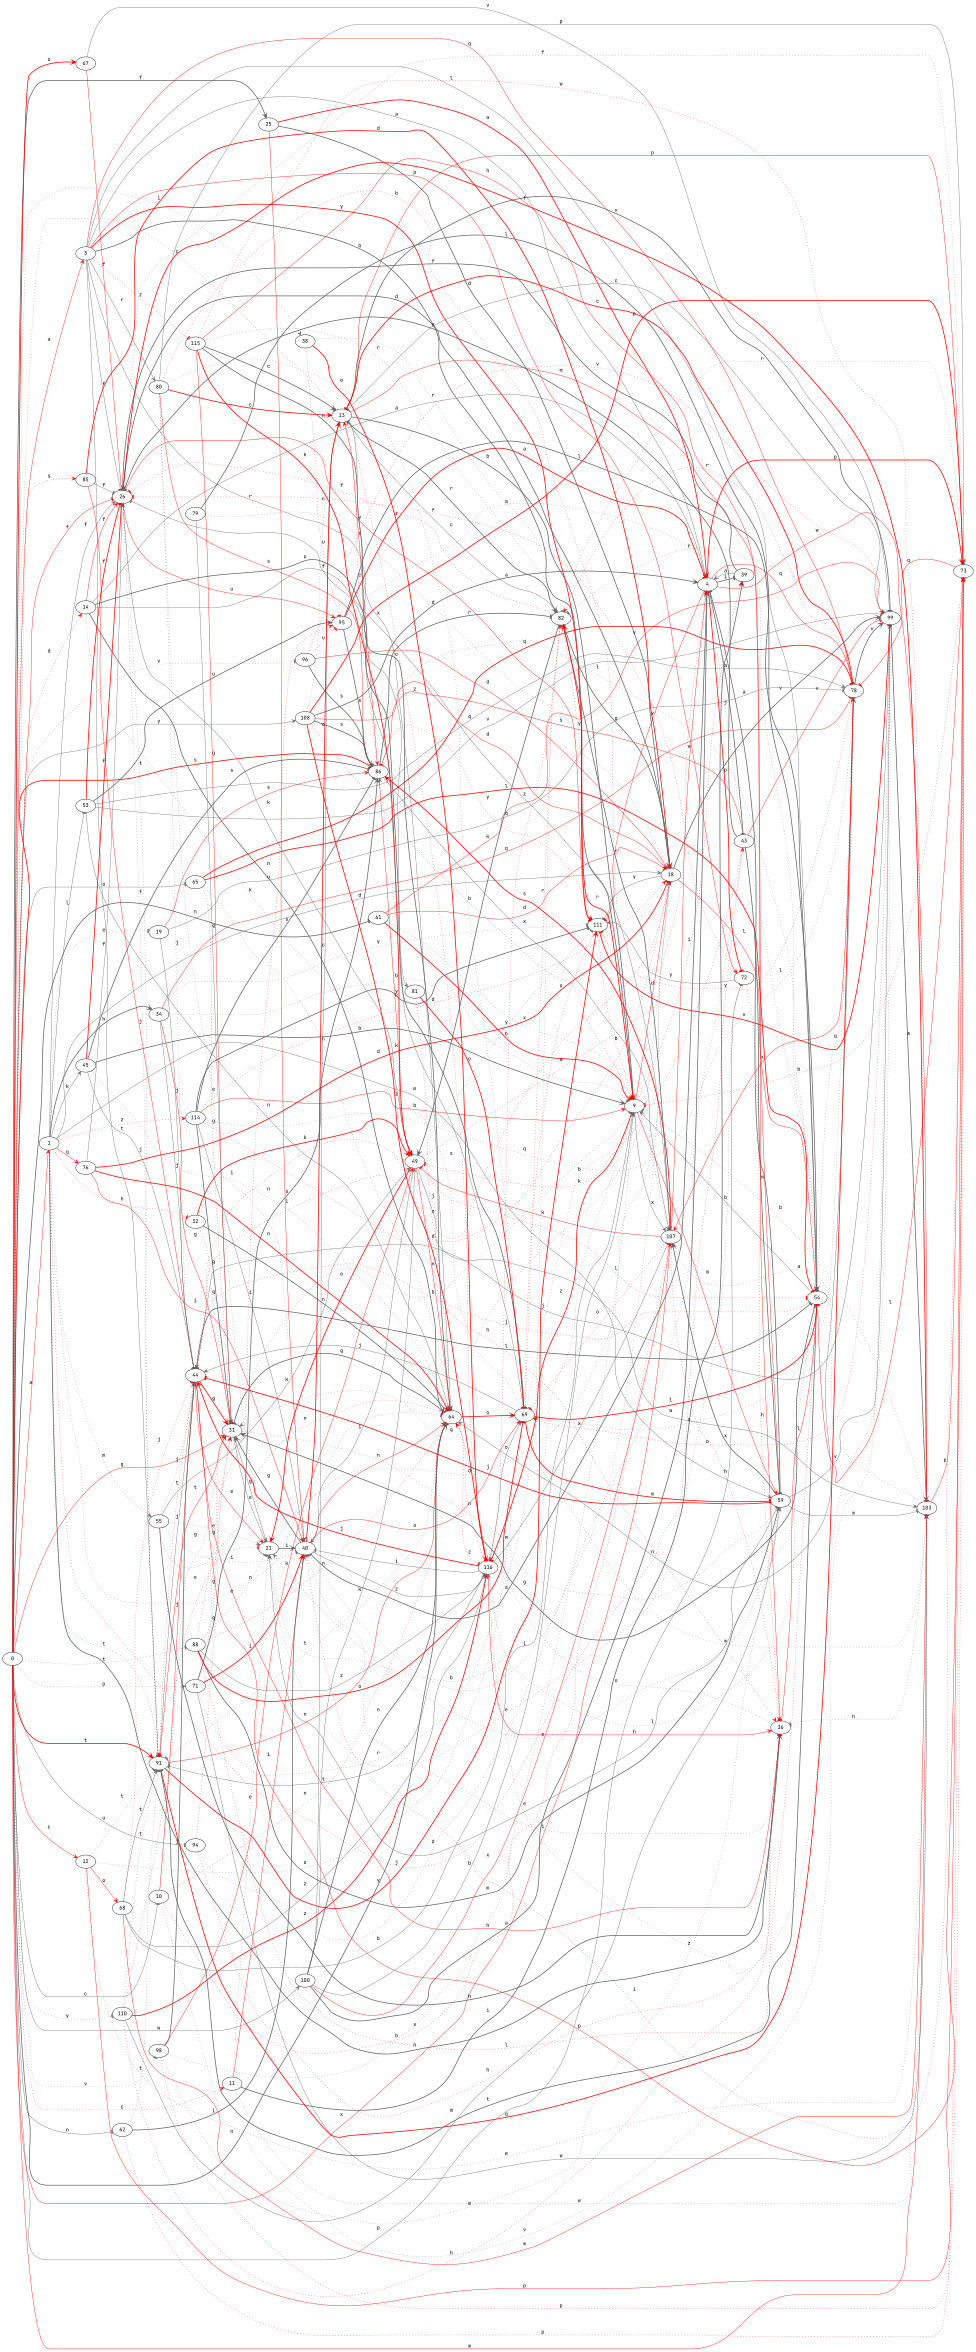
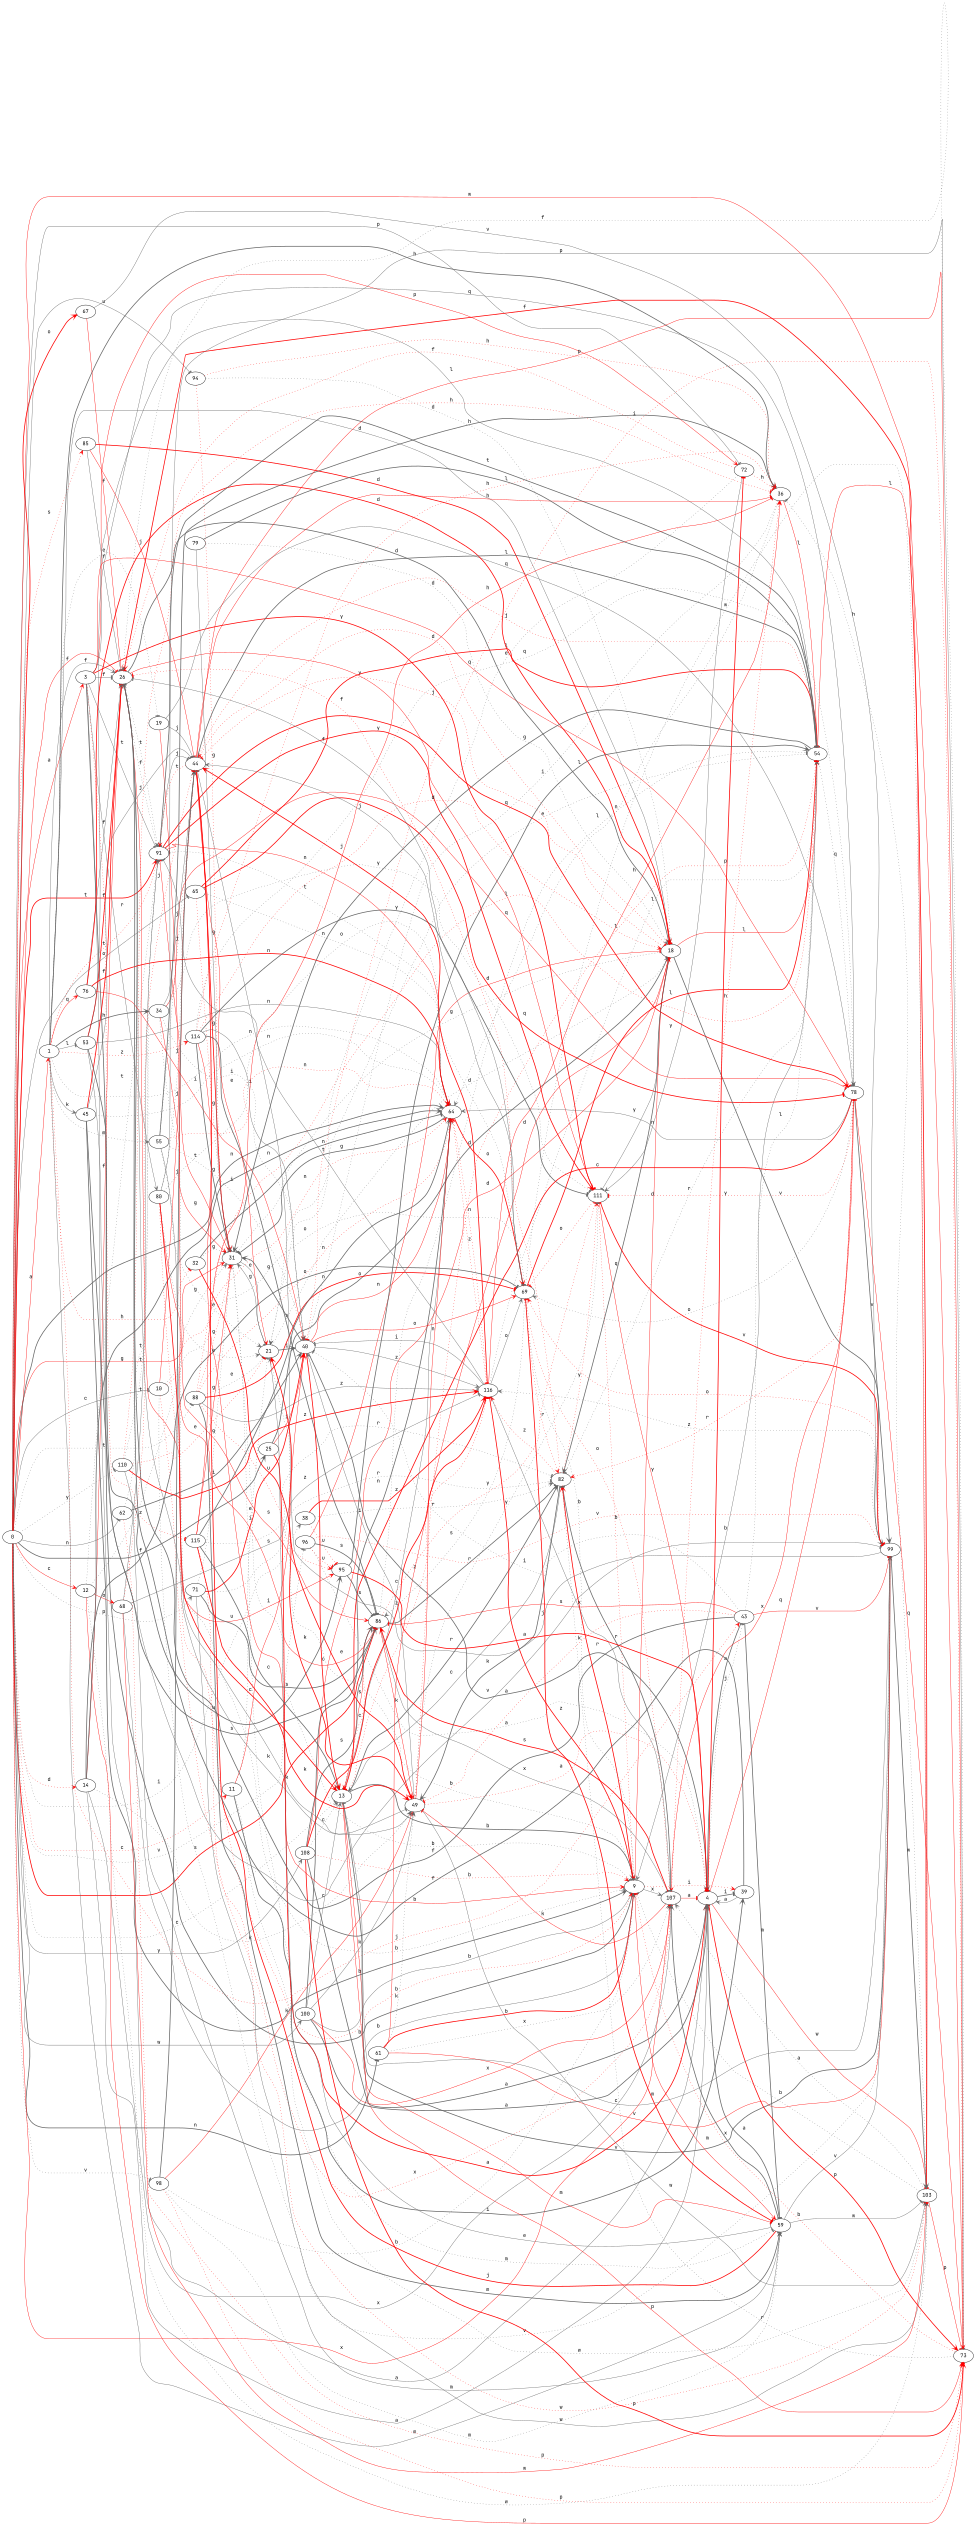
(415, 992) -> none
(557, 1236) -> (408, 1044)
